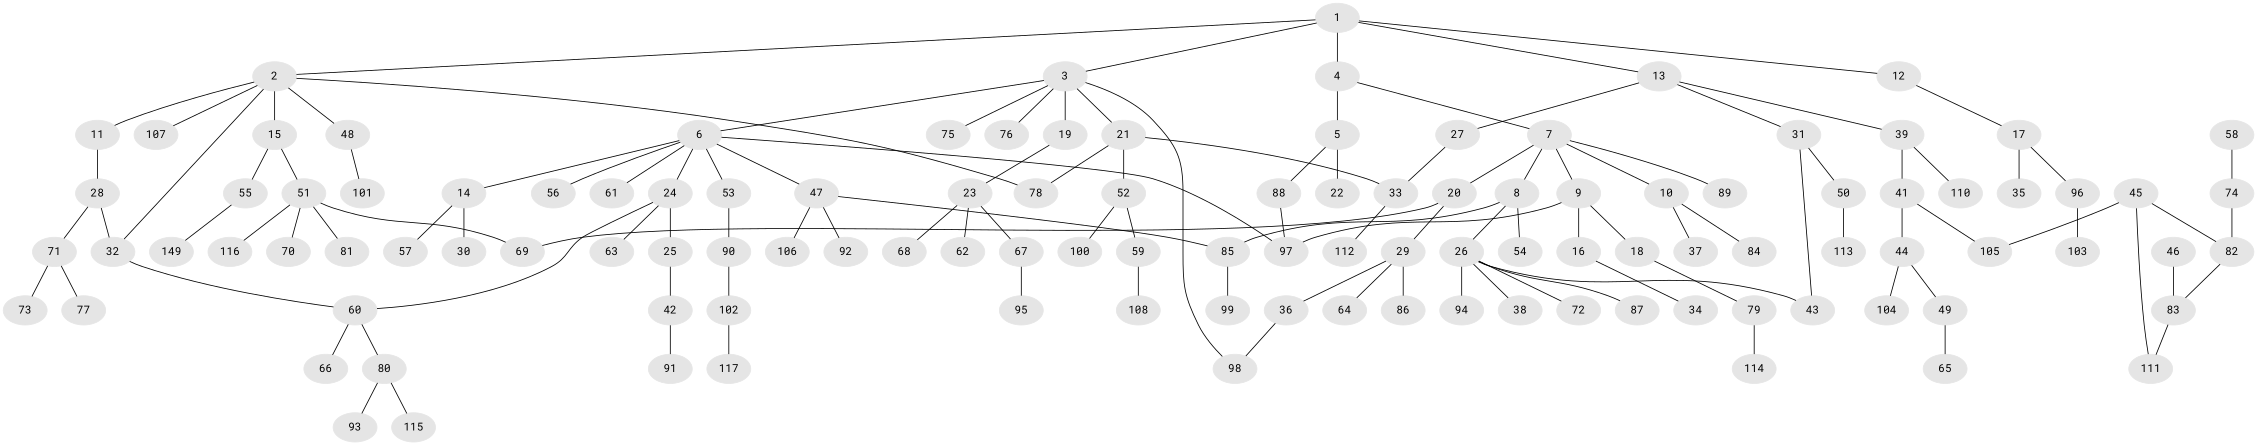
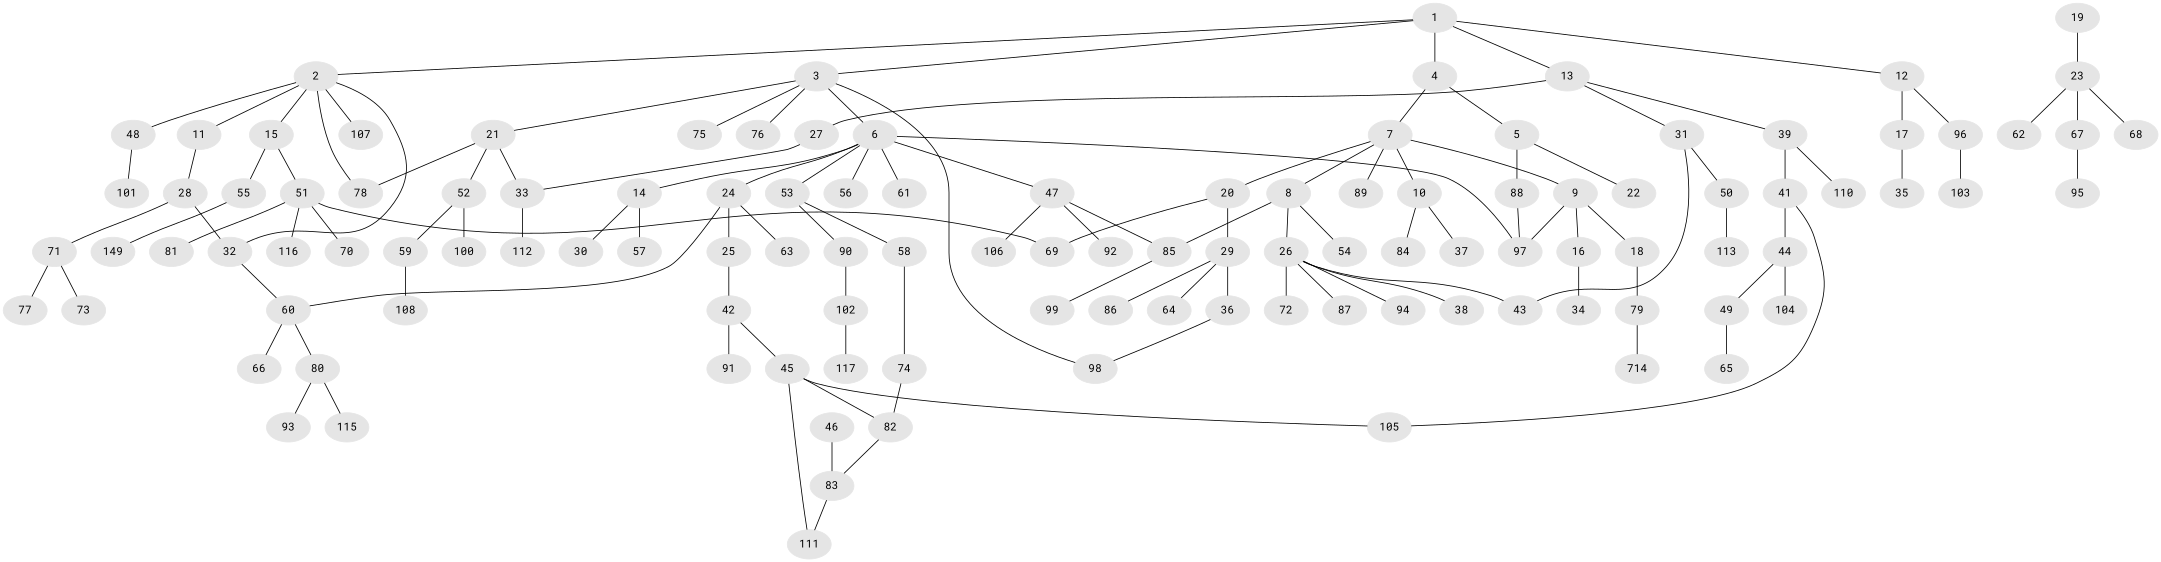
(1065, 106) -> none
(2048, 164) -> (1931, 106)
none -> (846, 223)
none -> (758, 340)
(1754, 369) -> (1637, 369)
